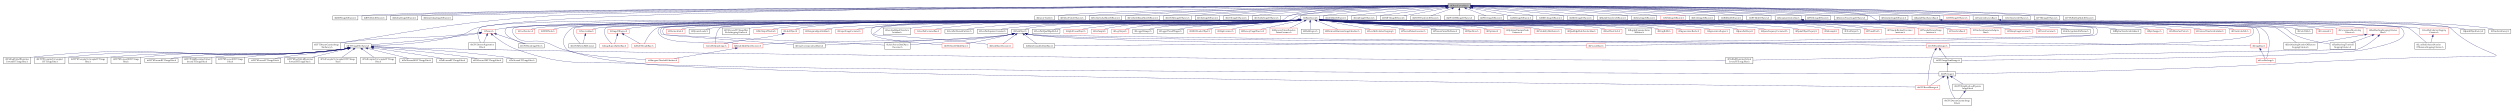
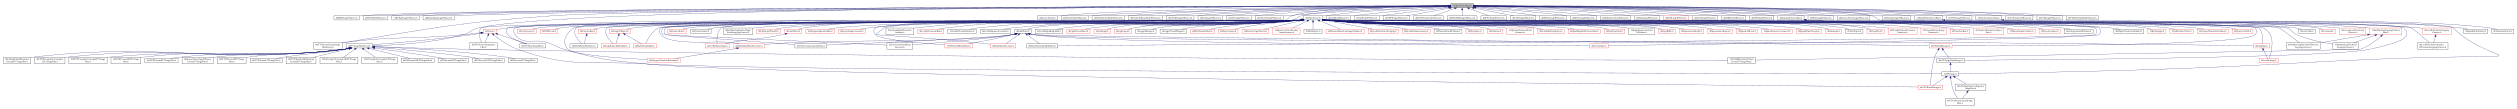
(1957, 18) -> (1959, 18)
(736, 31) -> (738, 31)
(197, 61) -> (198, 61)
